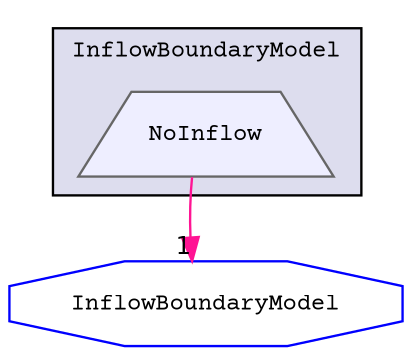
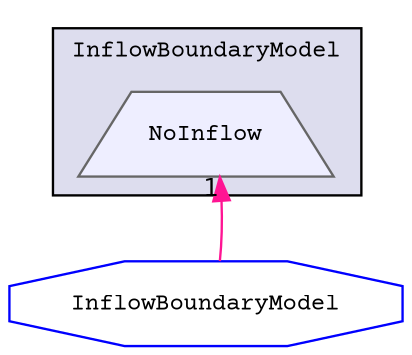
(190, 210) -> (222, 231)
